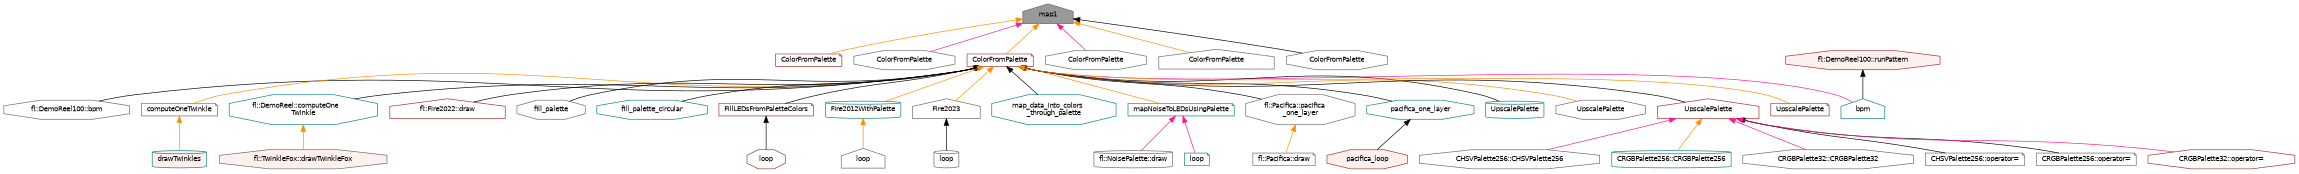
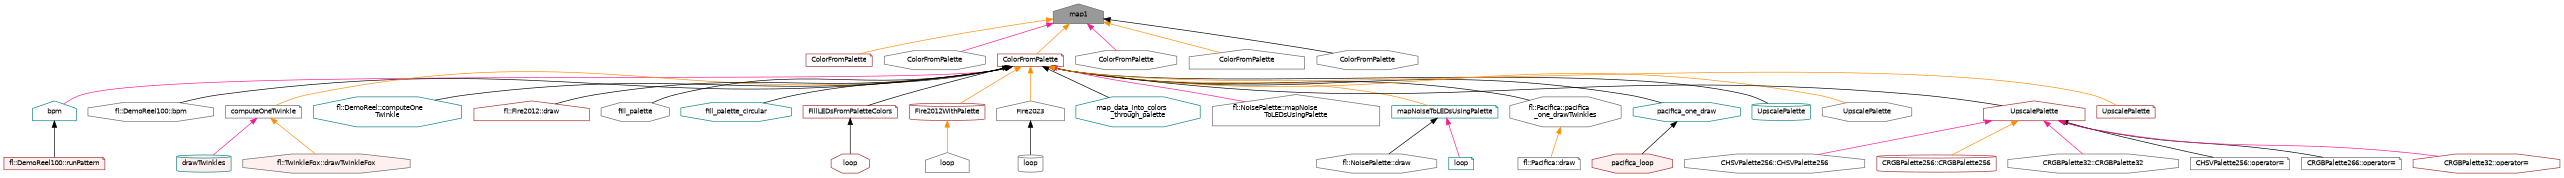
(1863, 60) -> (54, 164)
(1863, 88) -> (54, 142)
(448, 110) -> (532, 112)
(863, 110) -> (947, 112)
(1300, 110) -> (1565, 112)
(1420, 110) -> (1687, 112)
none -> (1296, 112)
(1156, 136) -> (1410, 138)
(179, 137) -> (233, 139)
(303, 140) -> (296, 138)
(1133, 159) -> (1377, 164)
(1671, 159) -> (1937, 164)
(2086, 159) -> (2351, 164)
